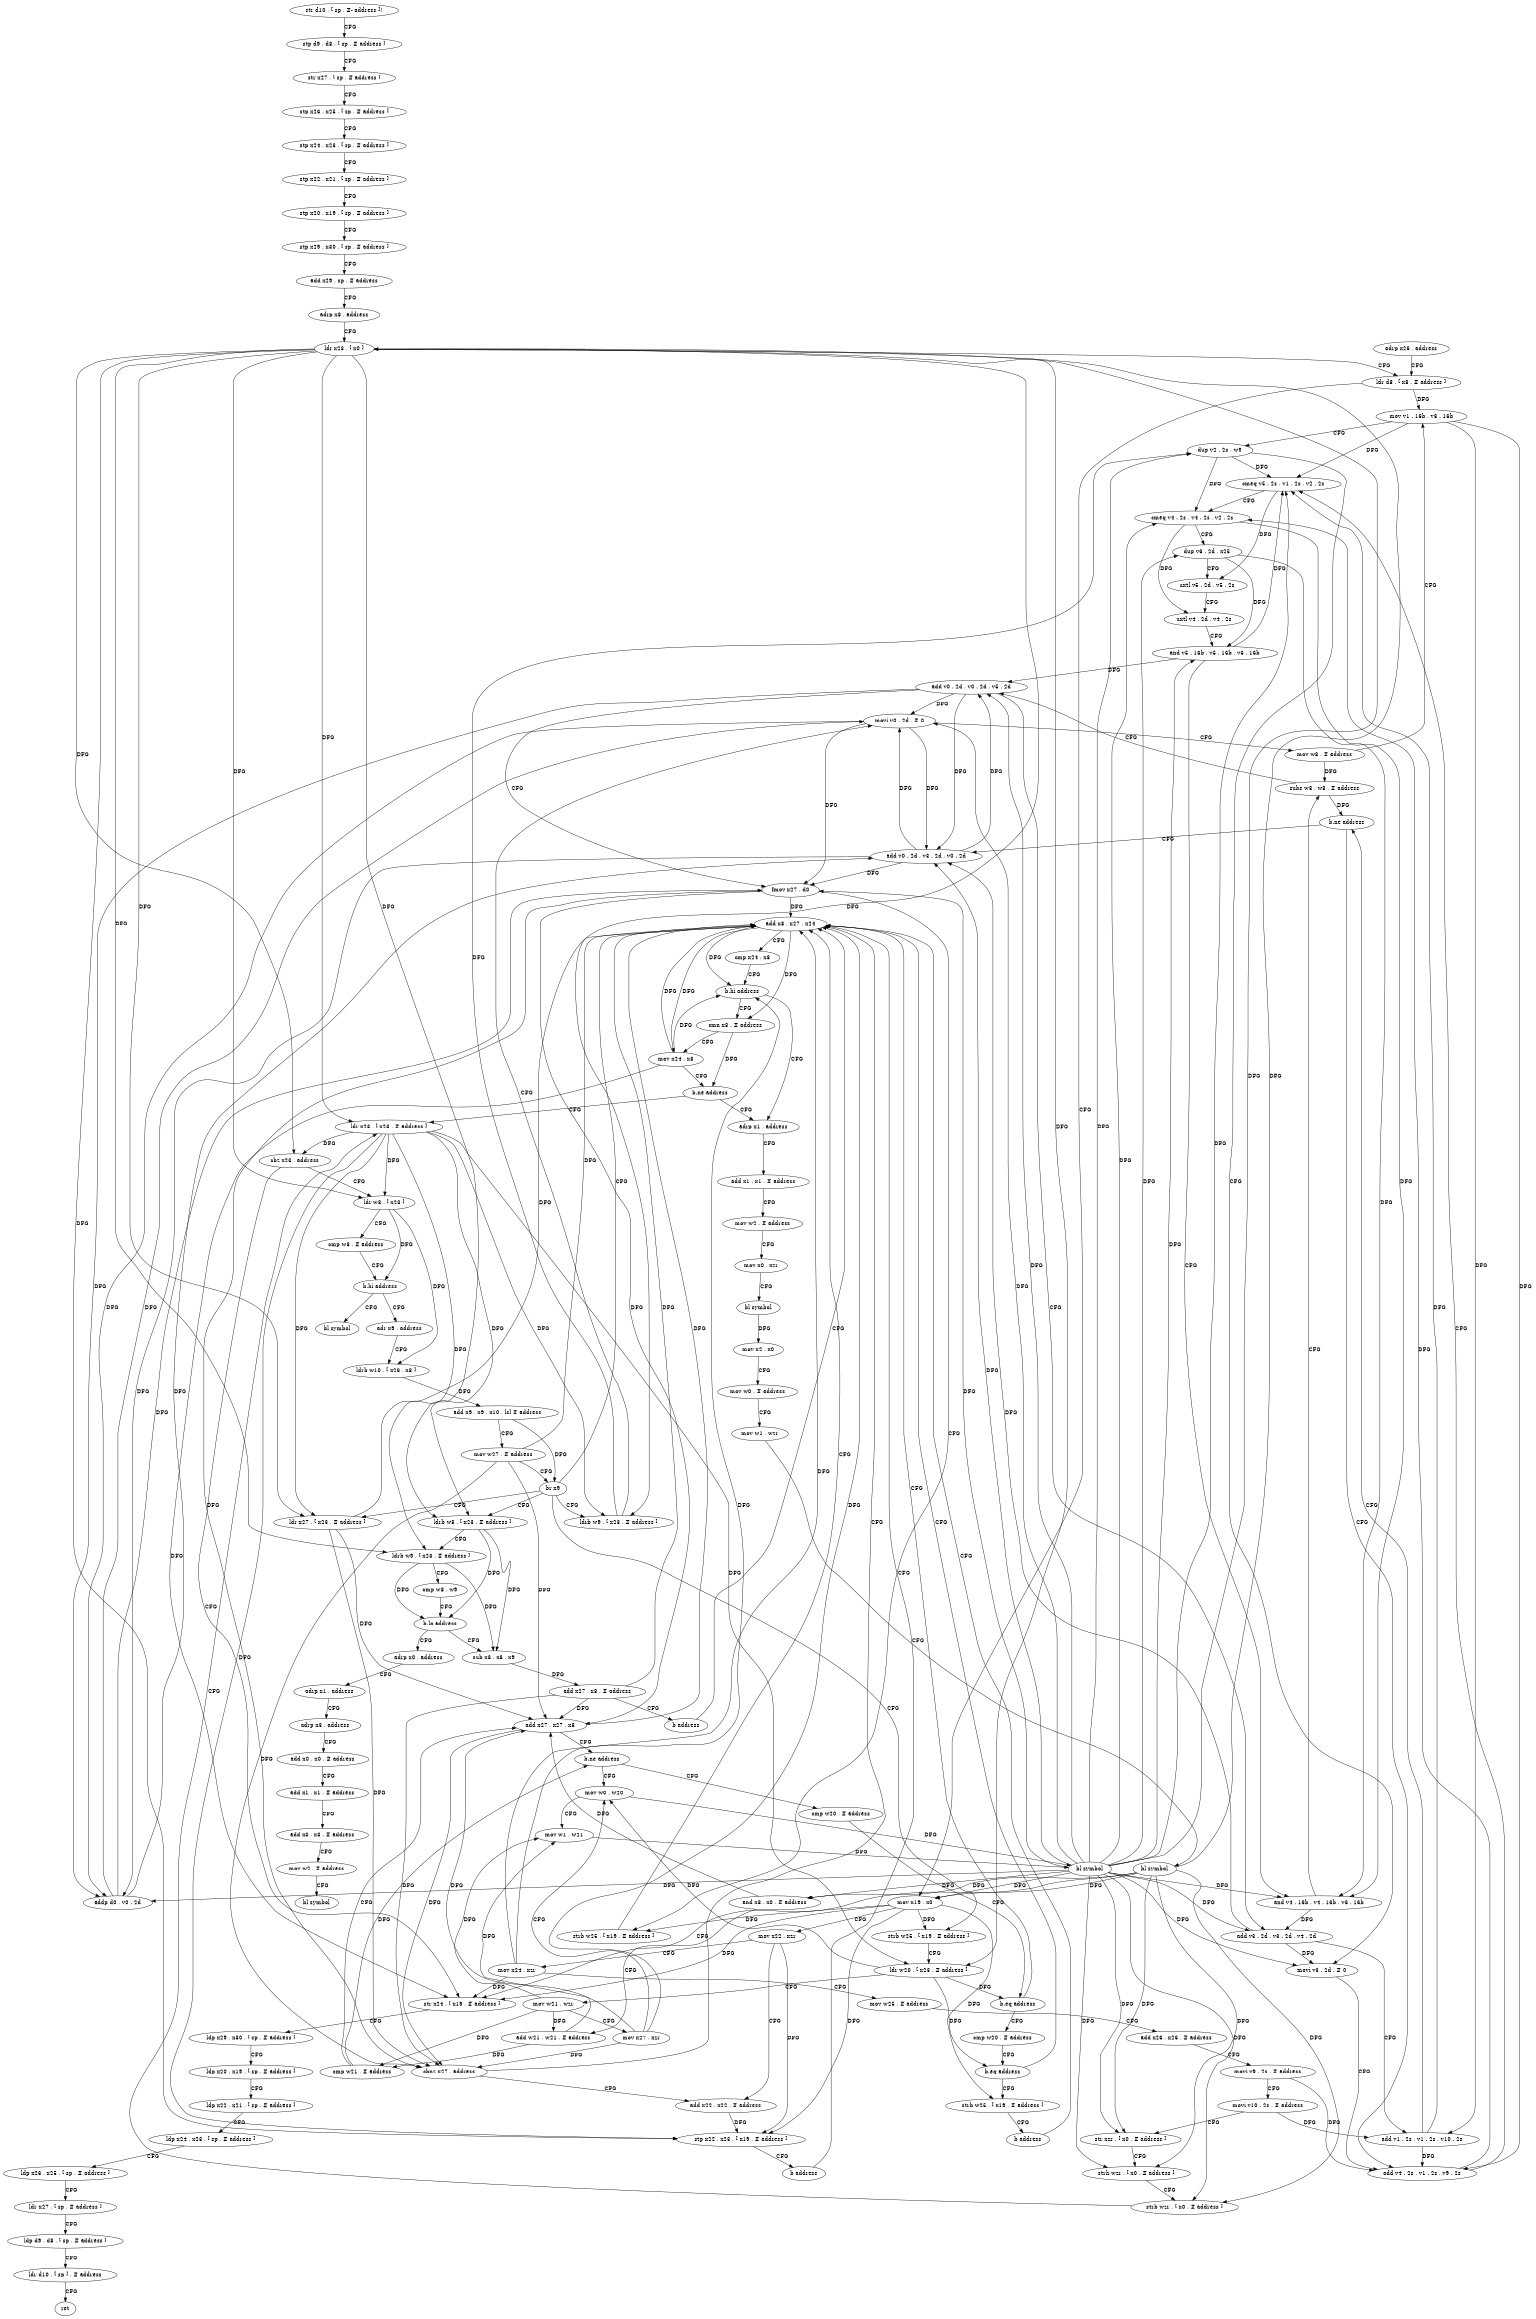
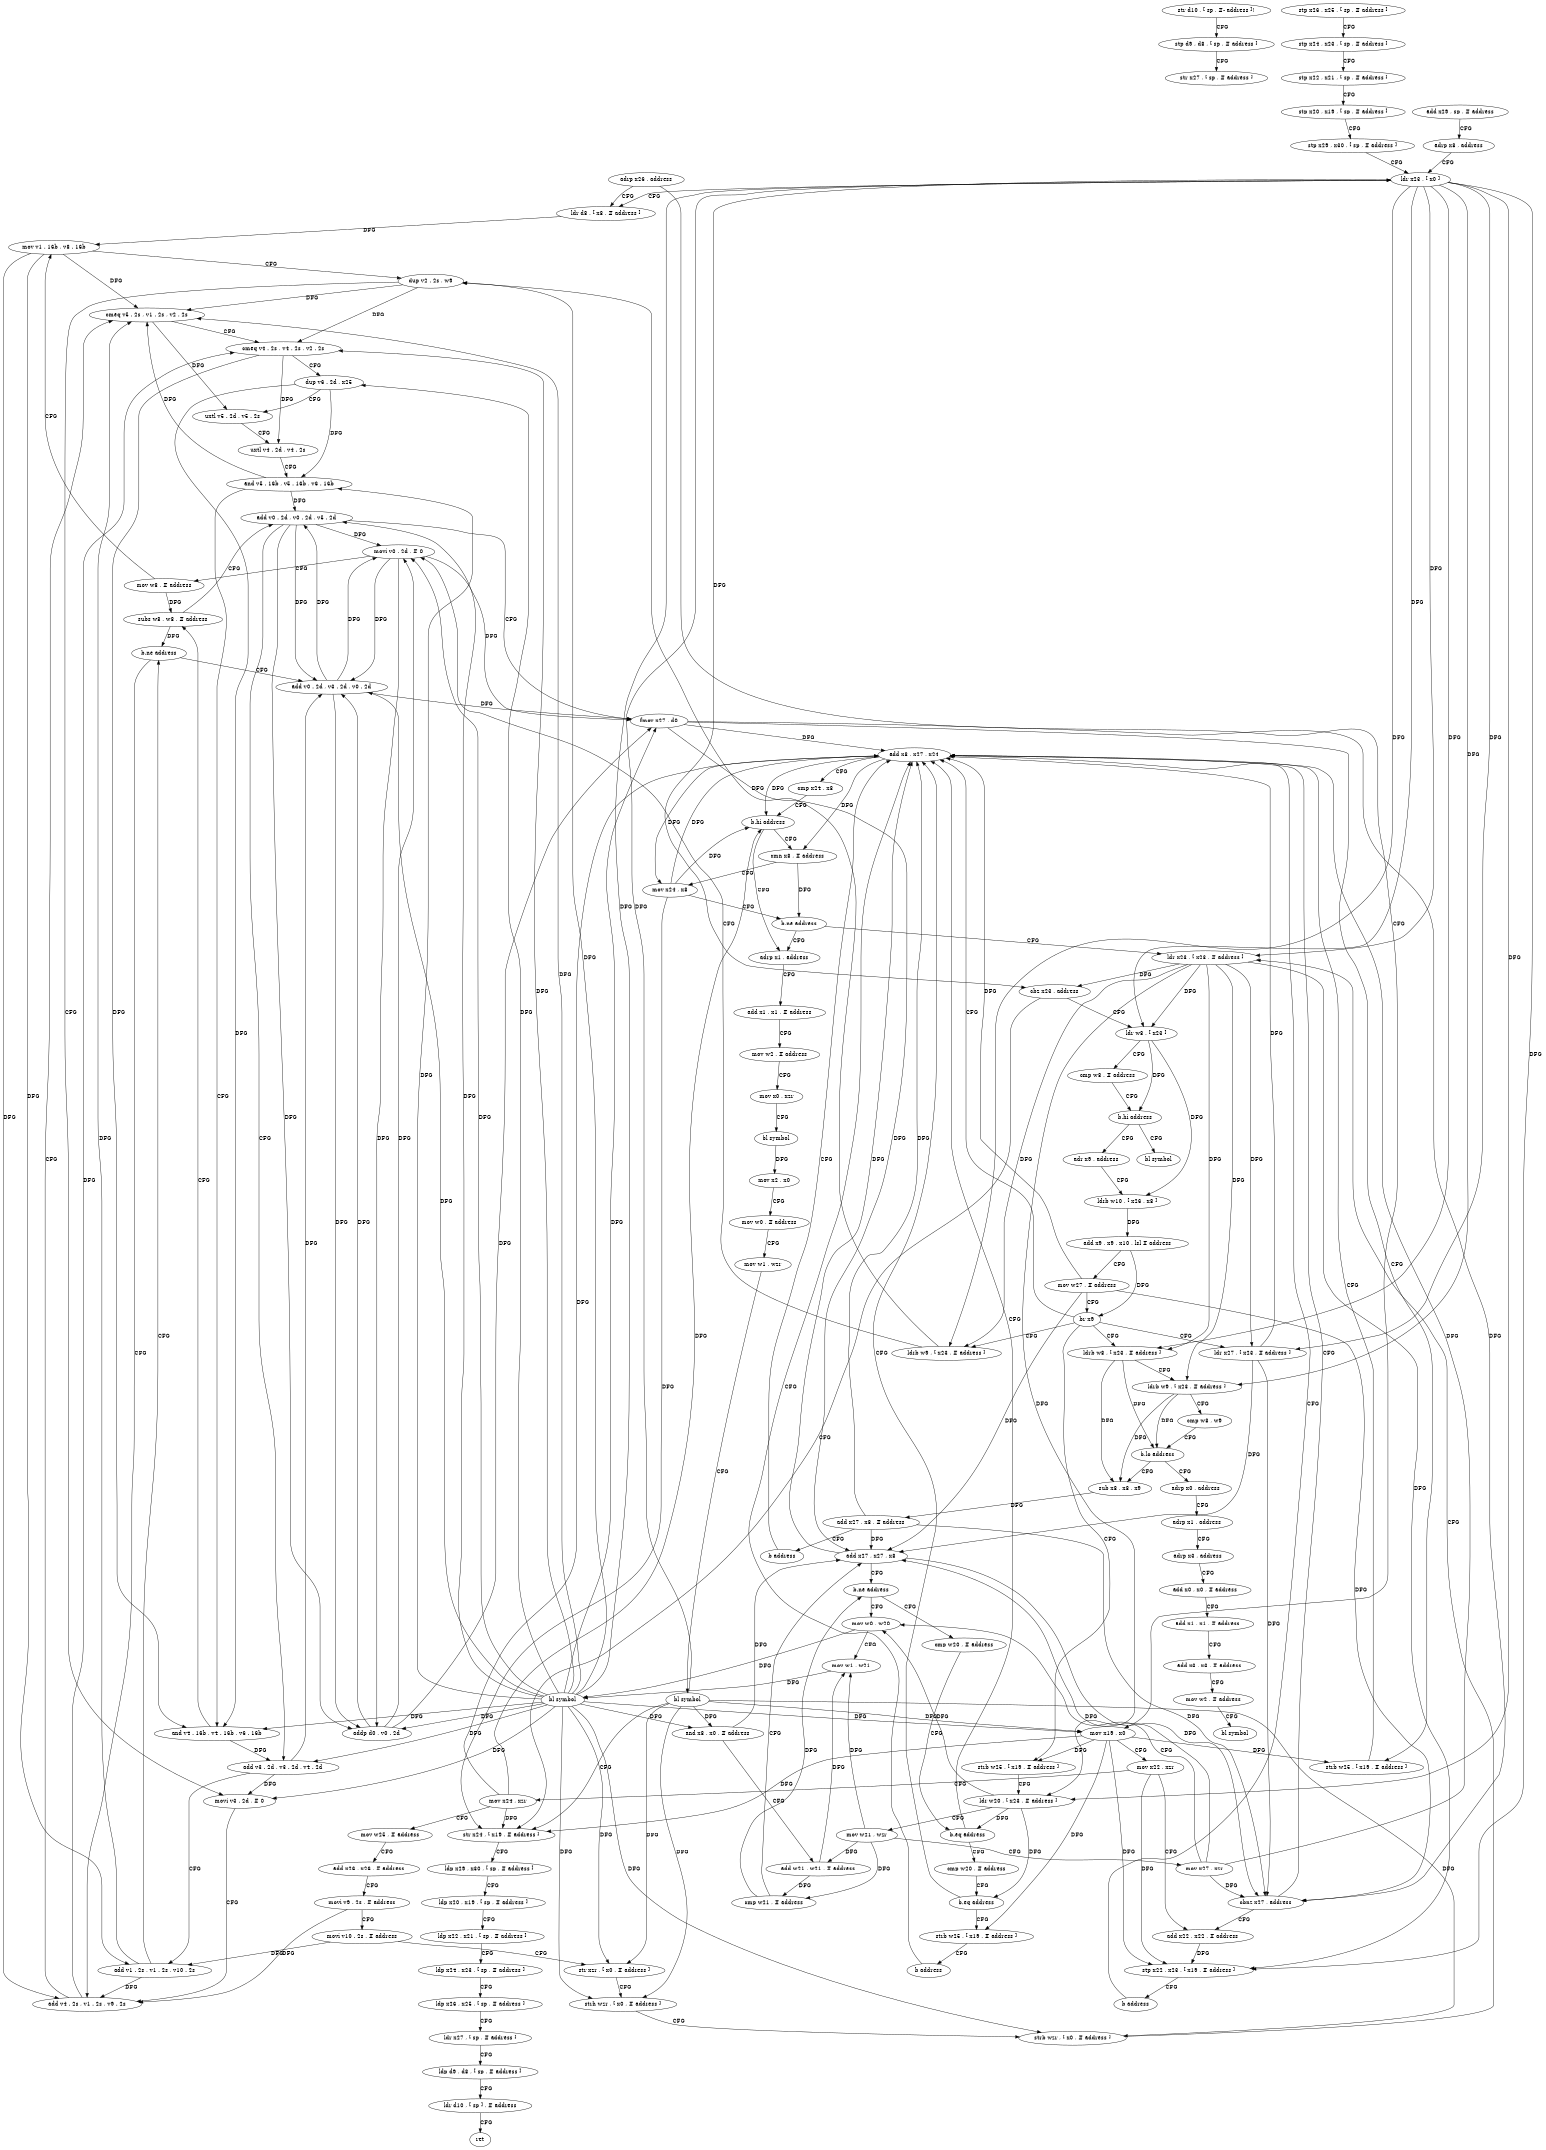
(344, 93) -> none
(344, 262) -> (1385, 162)
(1079, 1053) -> (1377, 749)
